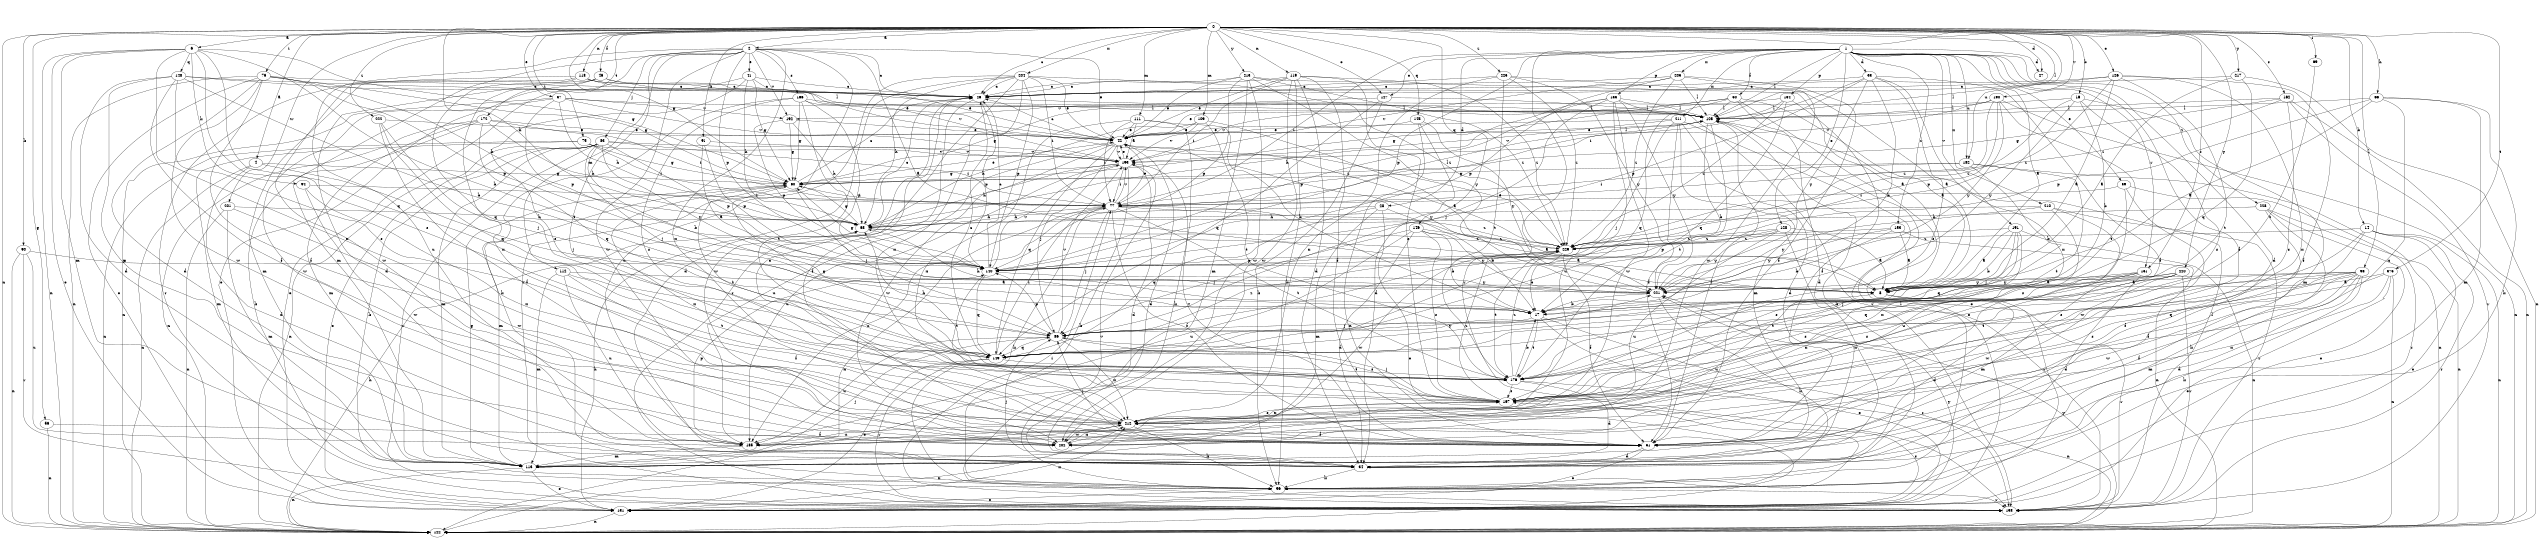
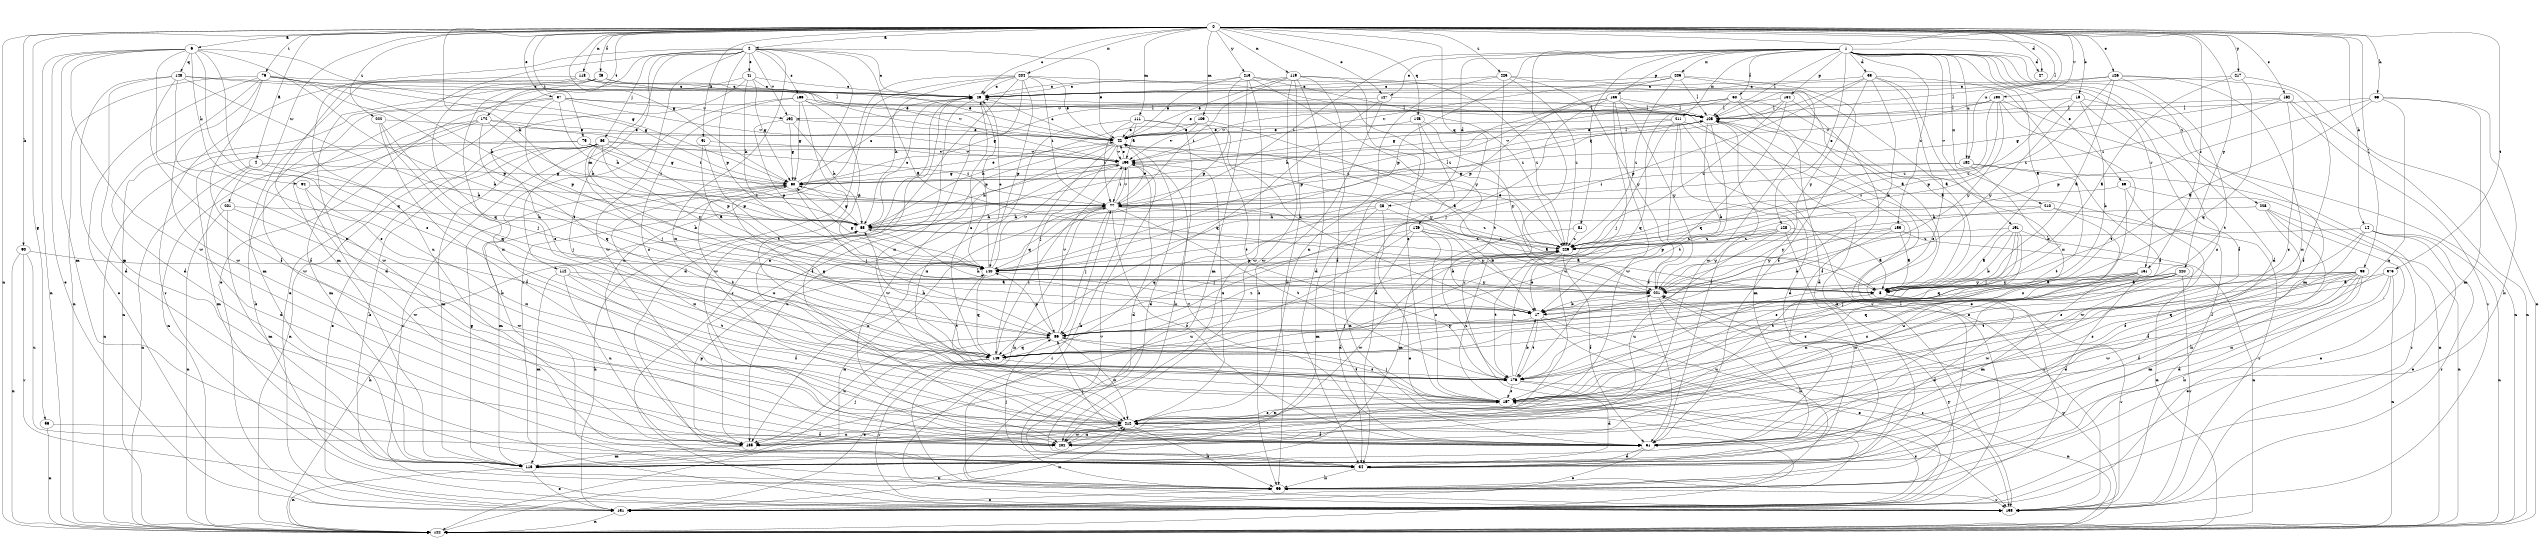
(2315, 62) -> none
none -> (1580, 228)
none -> (440, 368)
(1702, 372) -> (1221, 273)
